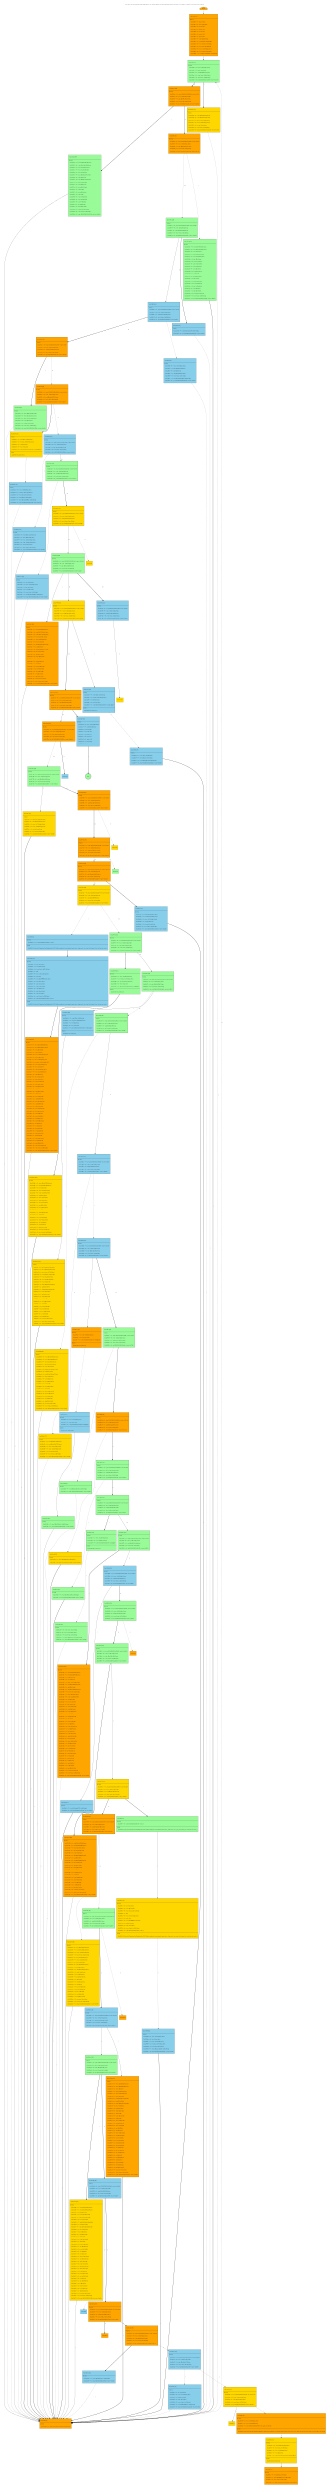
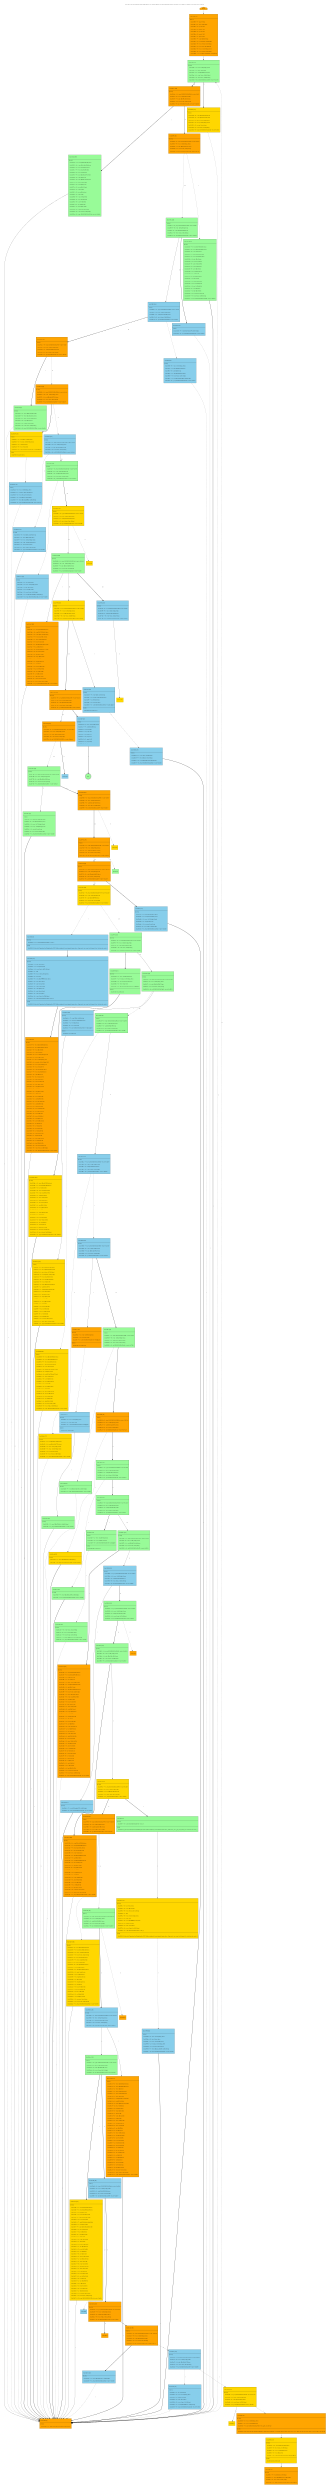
(39, 824) -> (39, 824)
